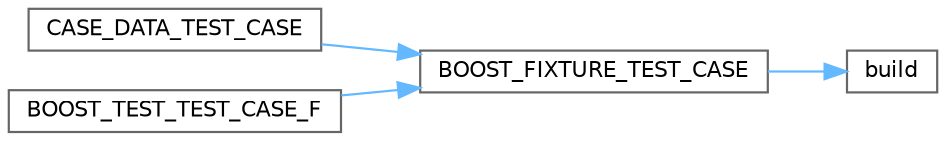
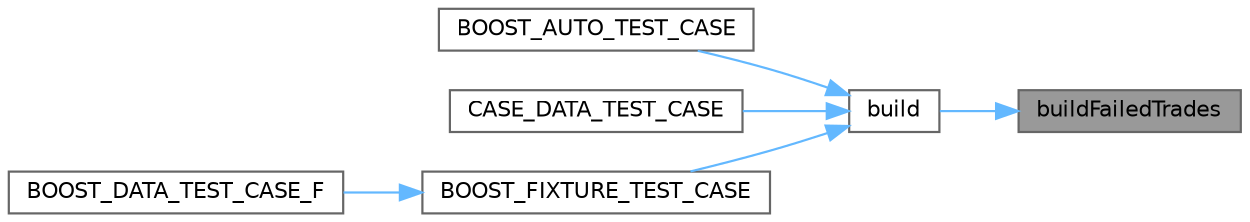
none -> (596, 30)
(360, 48) -> (785, 111)
(175, 111) -> (176, 193)
none -> (1130, 111)
